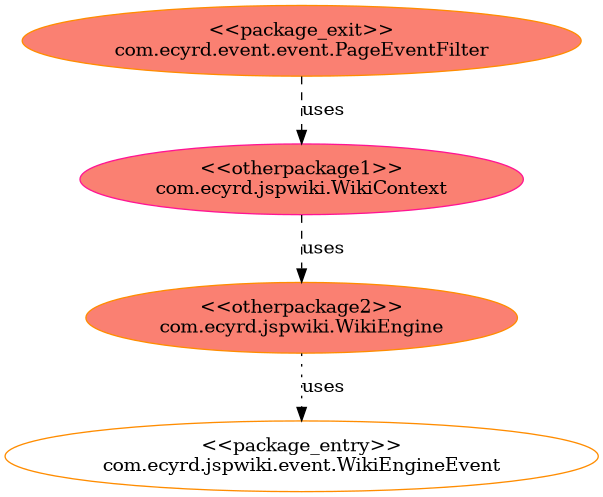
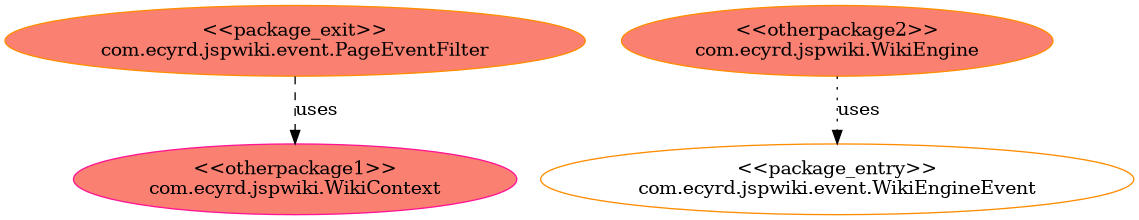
(302, 41) -> (295, 41)
(302, 242) -> none
